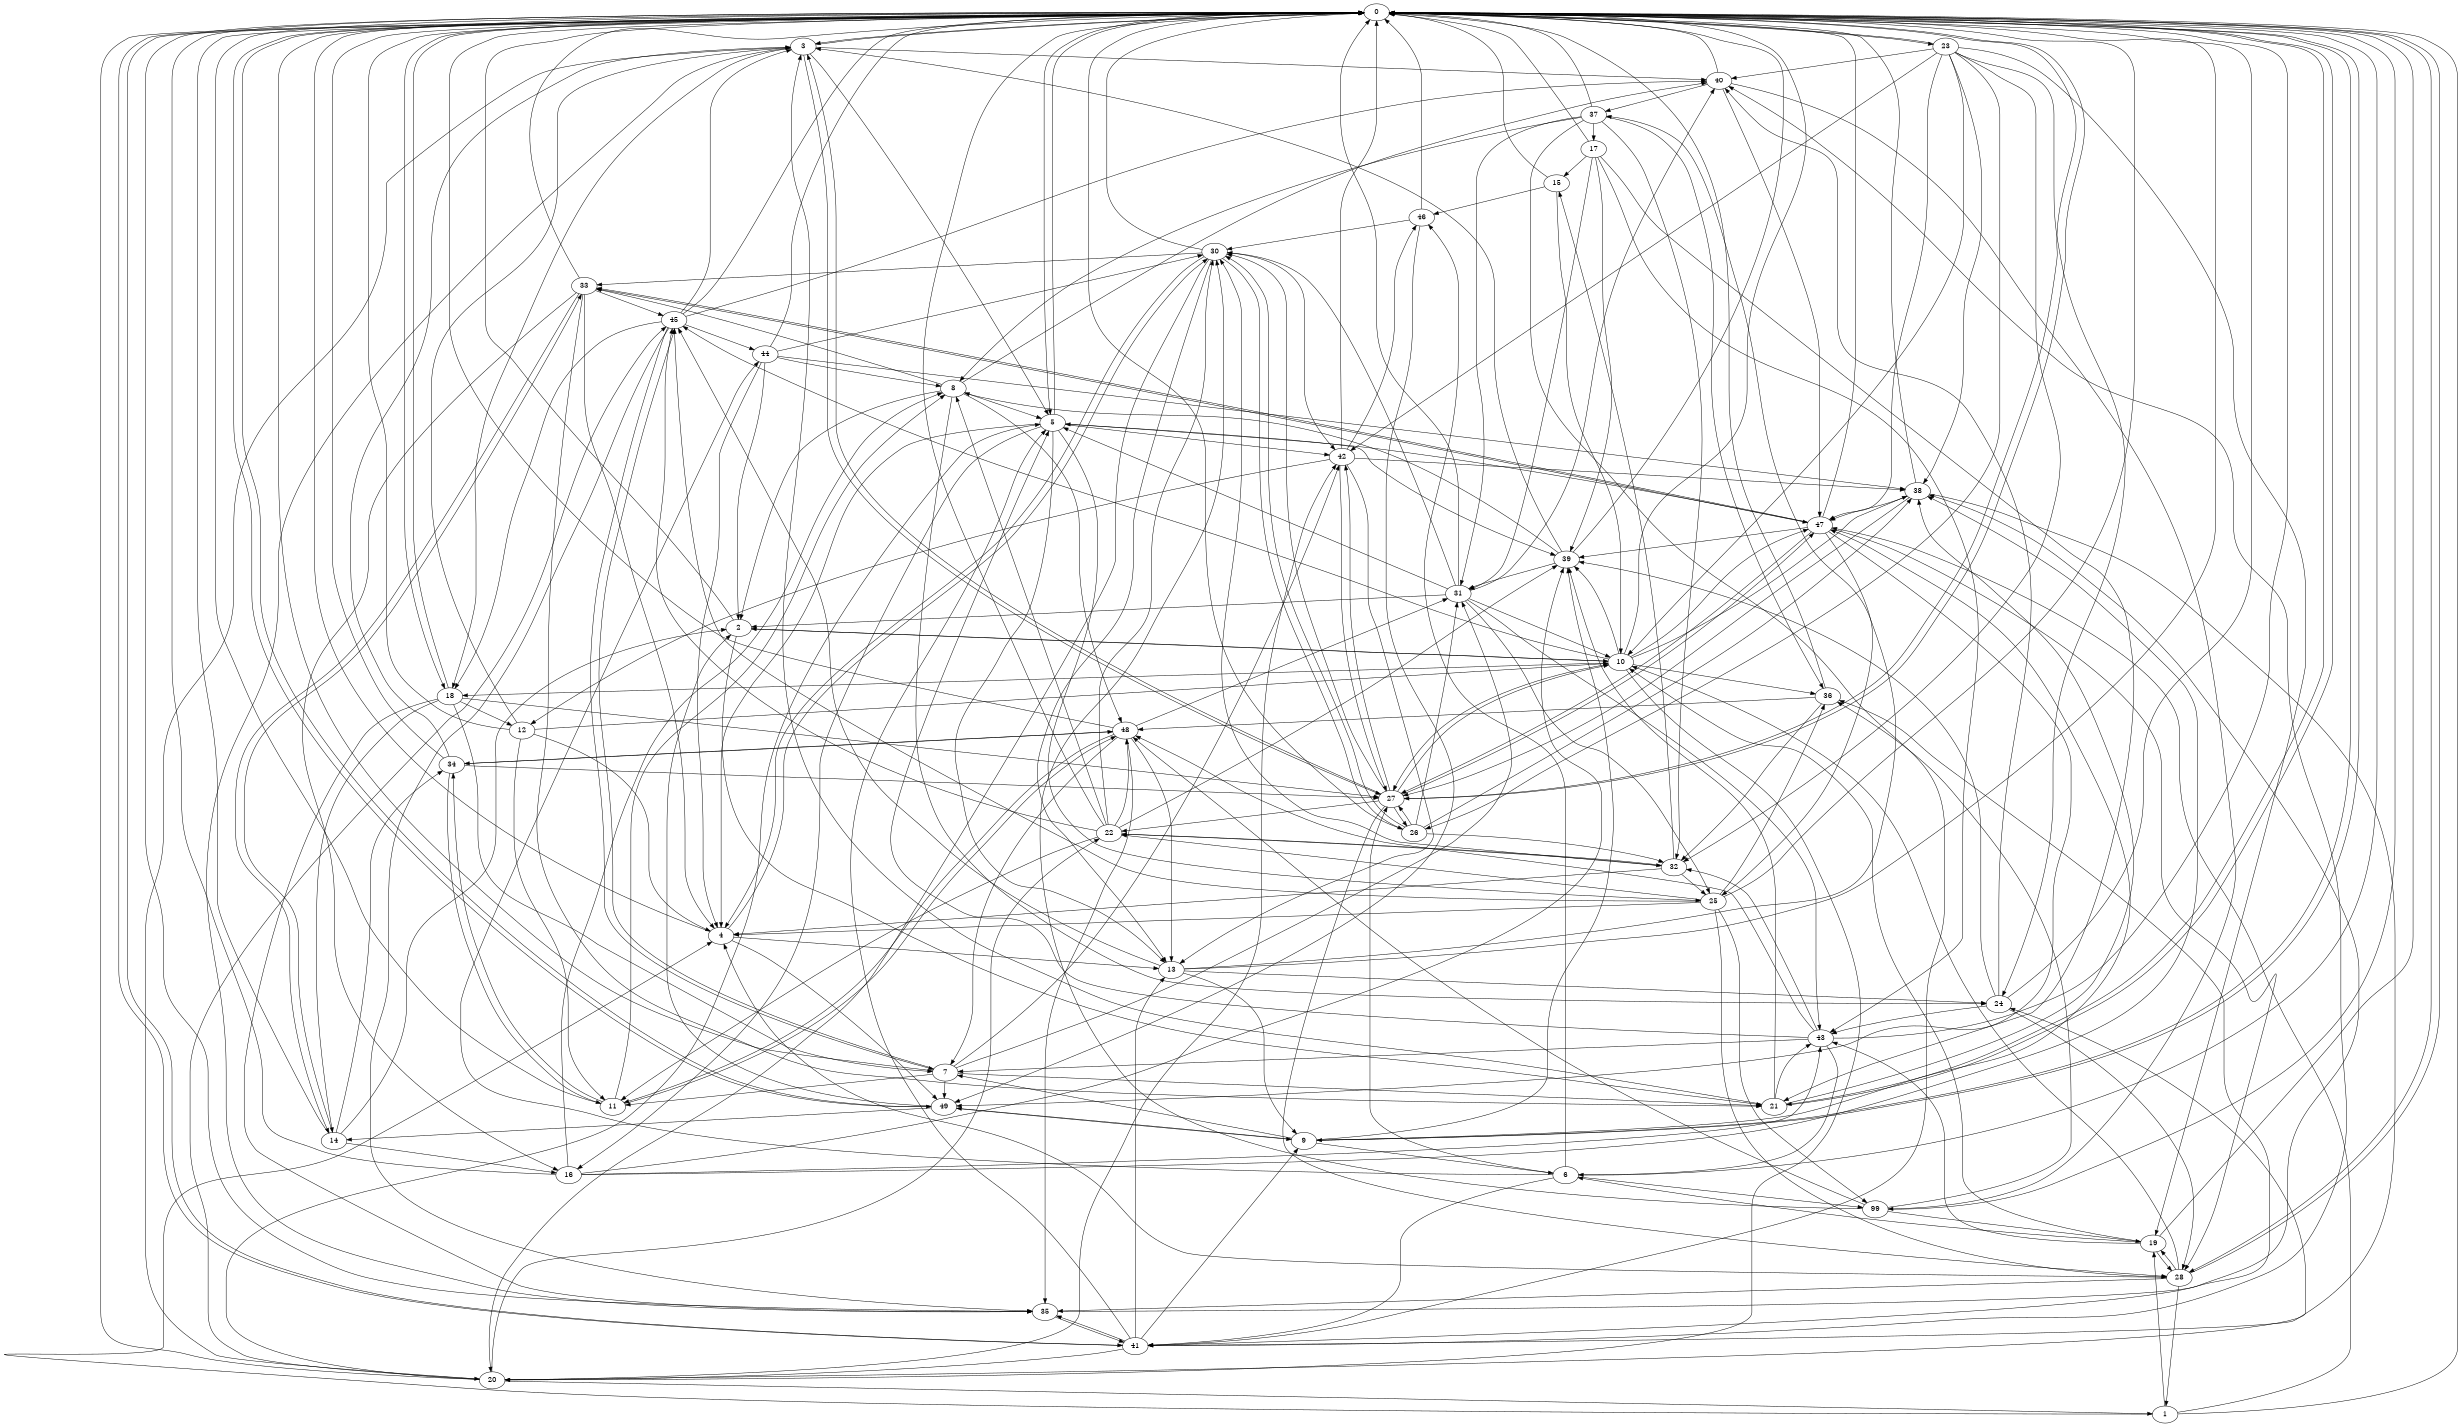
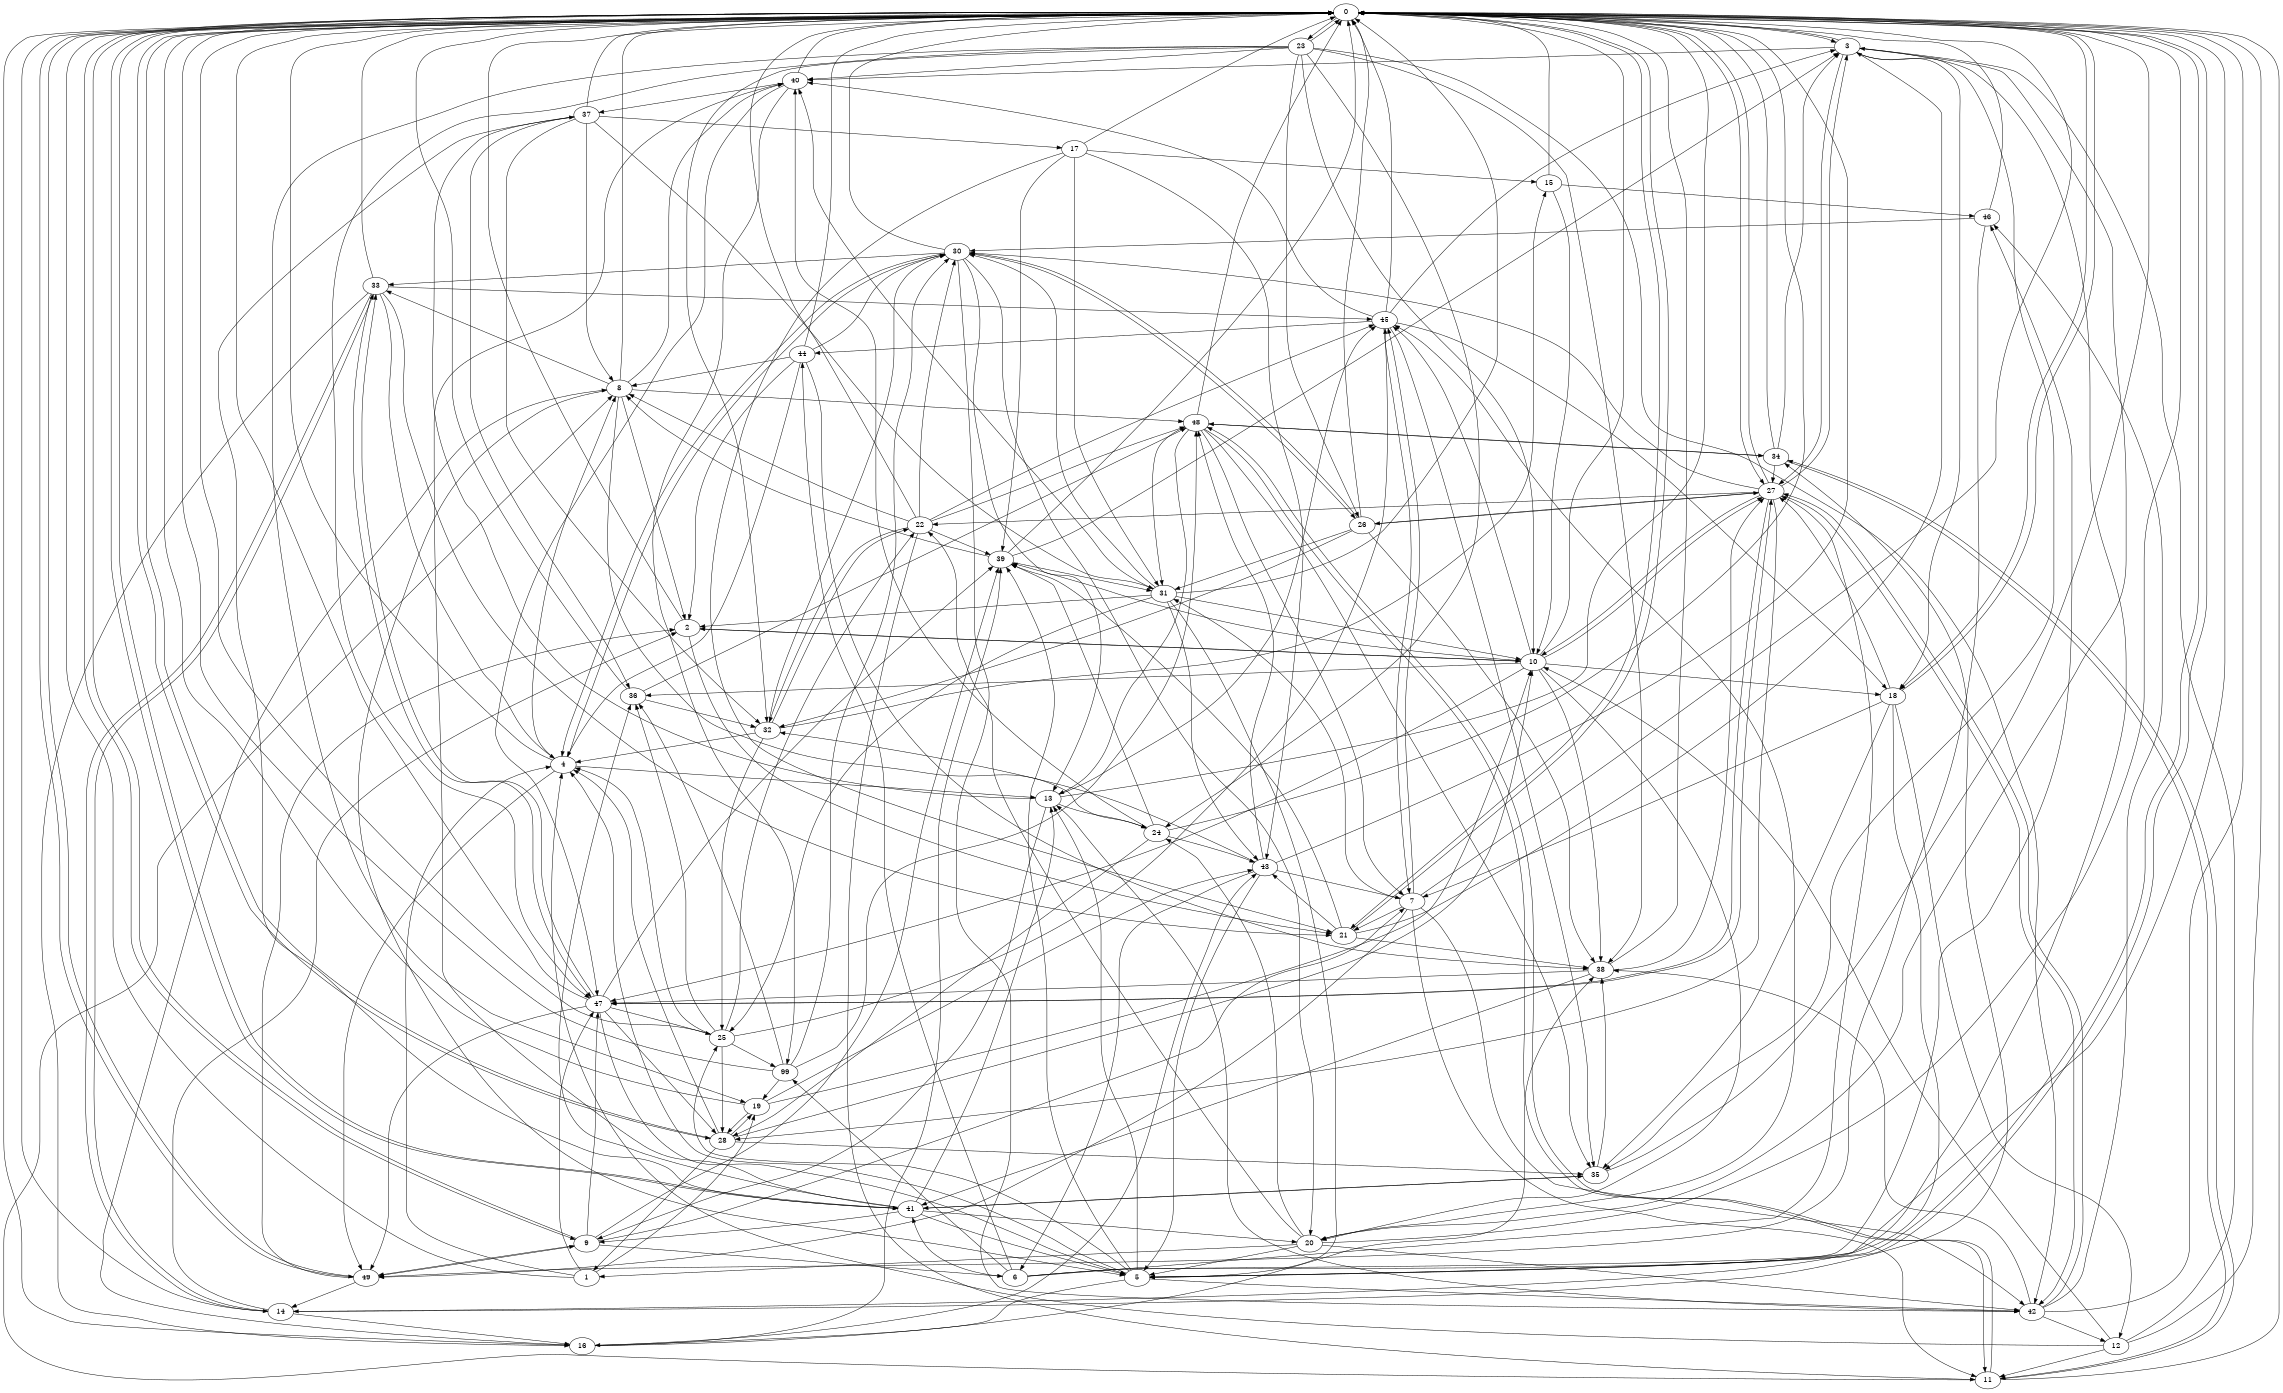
none -> (629, 43)
none -> (549, 578)
(1875, 1220) -> none
